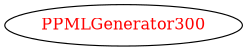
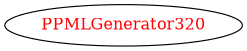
(124, 25) -> (124, 25)
